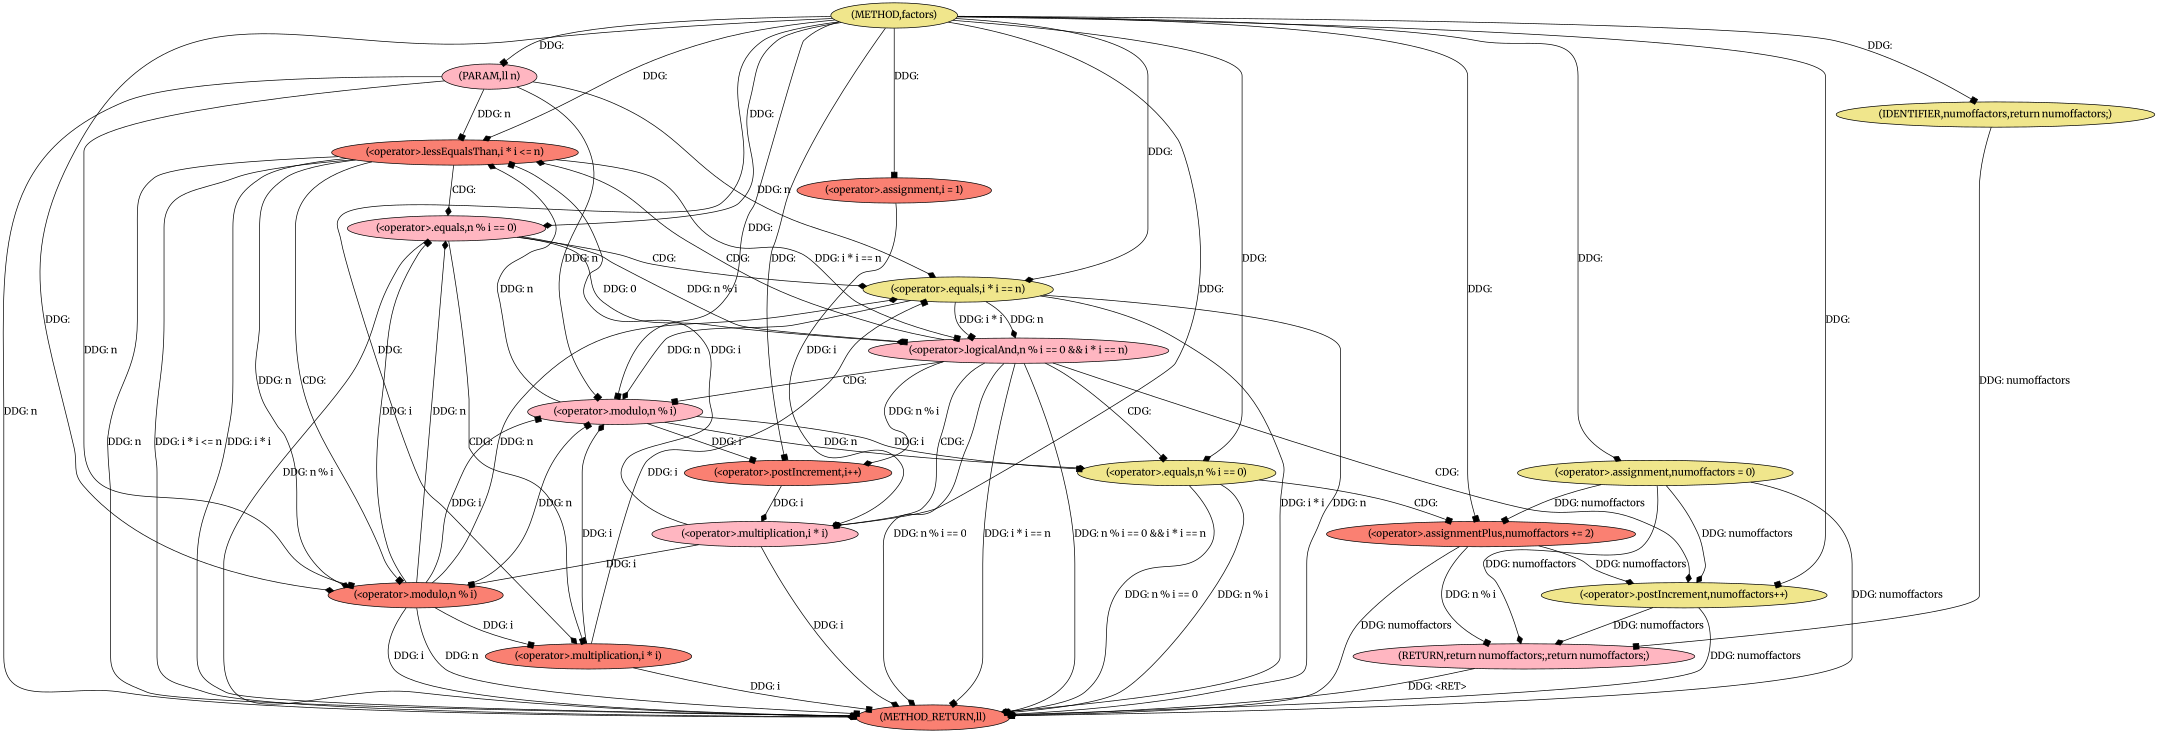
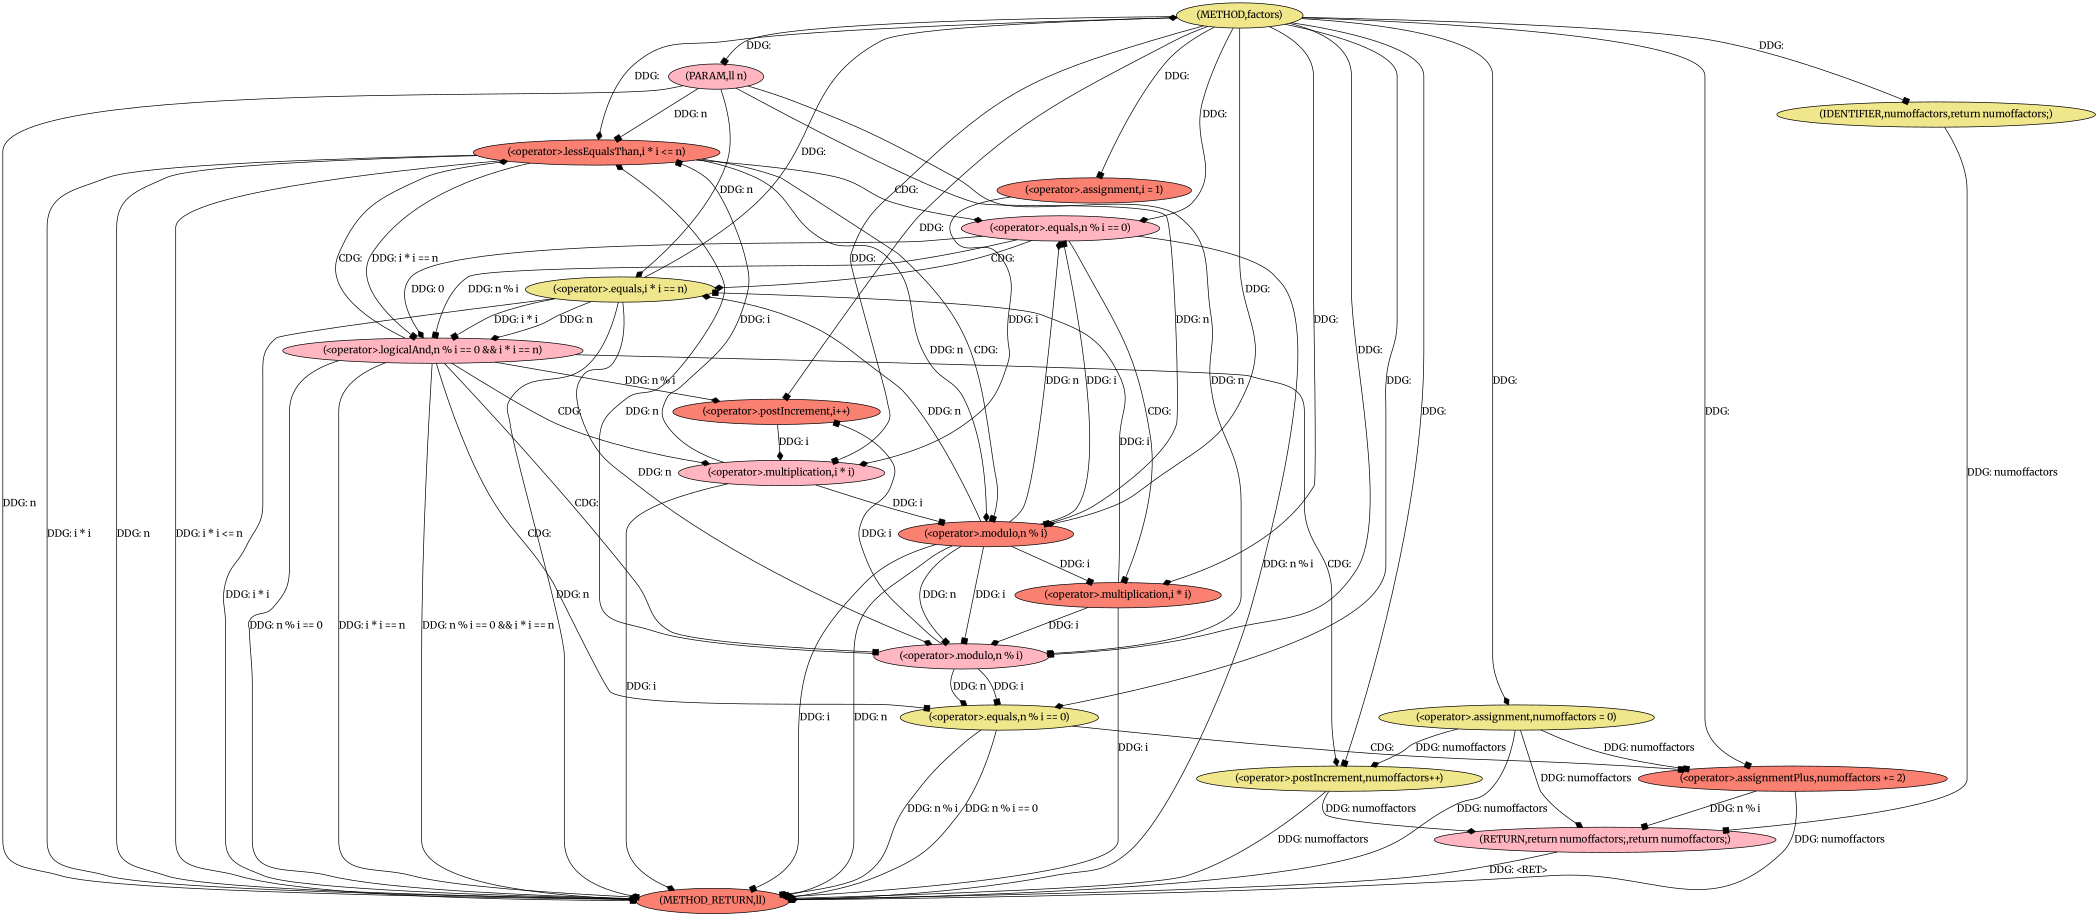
(1148, 113) -> (859, 55)
(1583, 561) -> none
